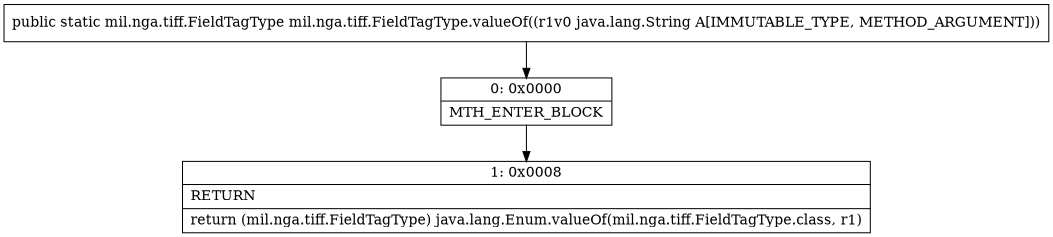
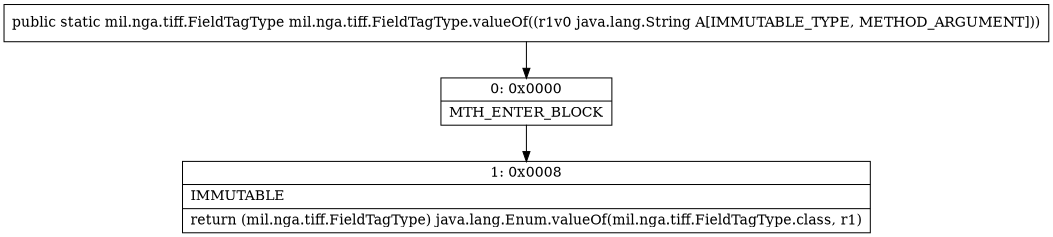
(223, 196) -> (238, 196)
